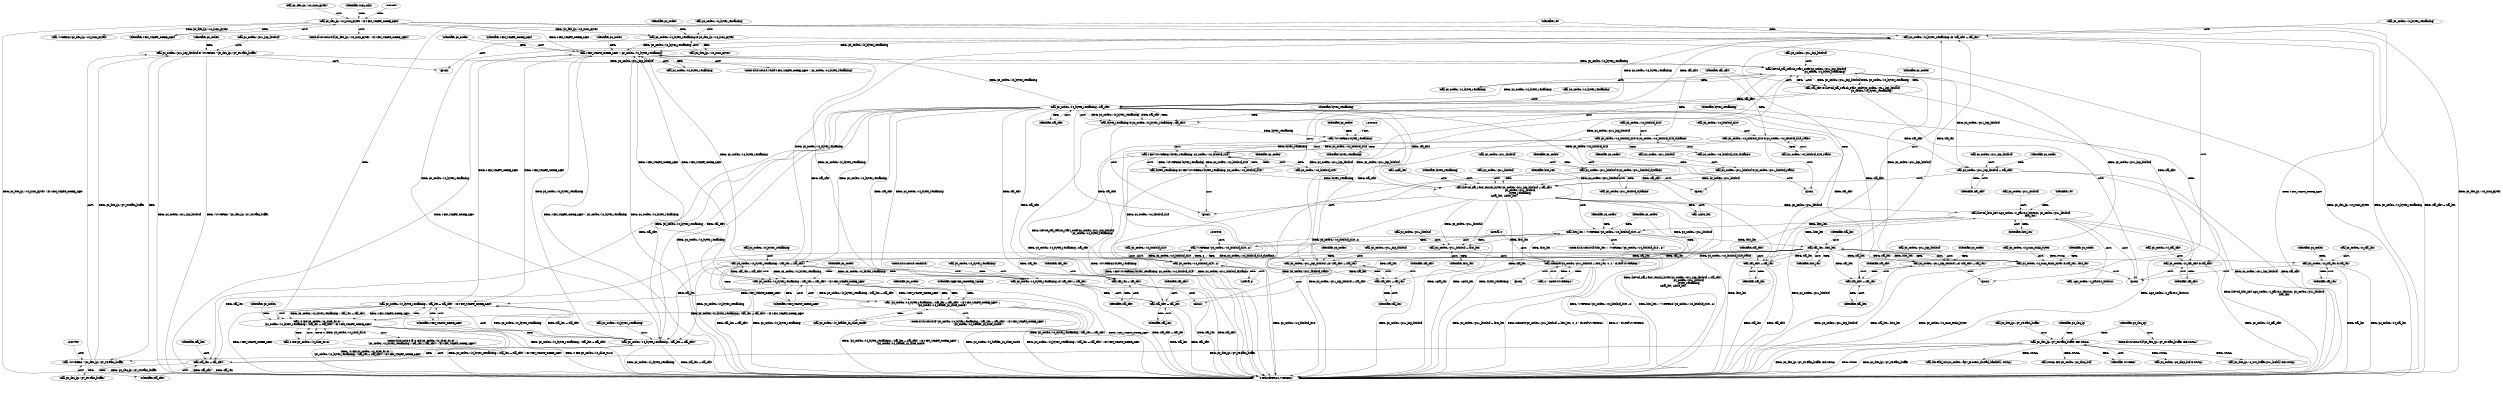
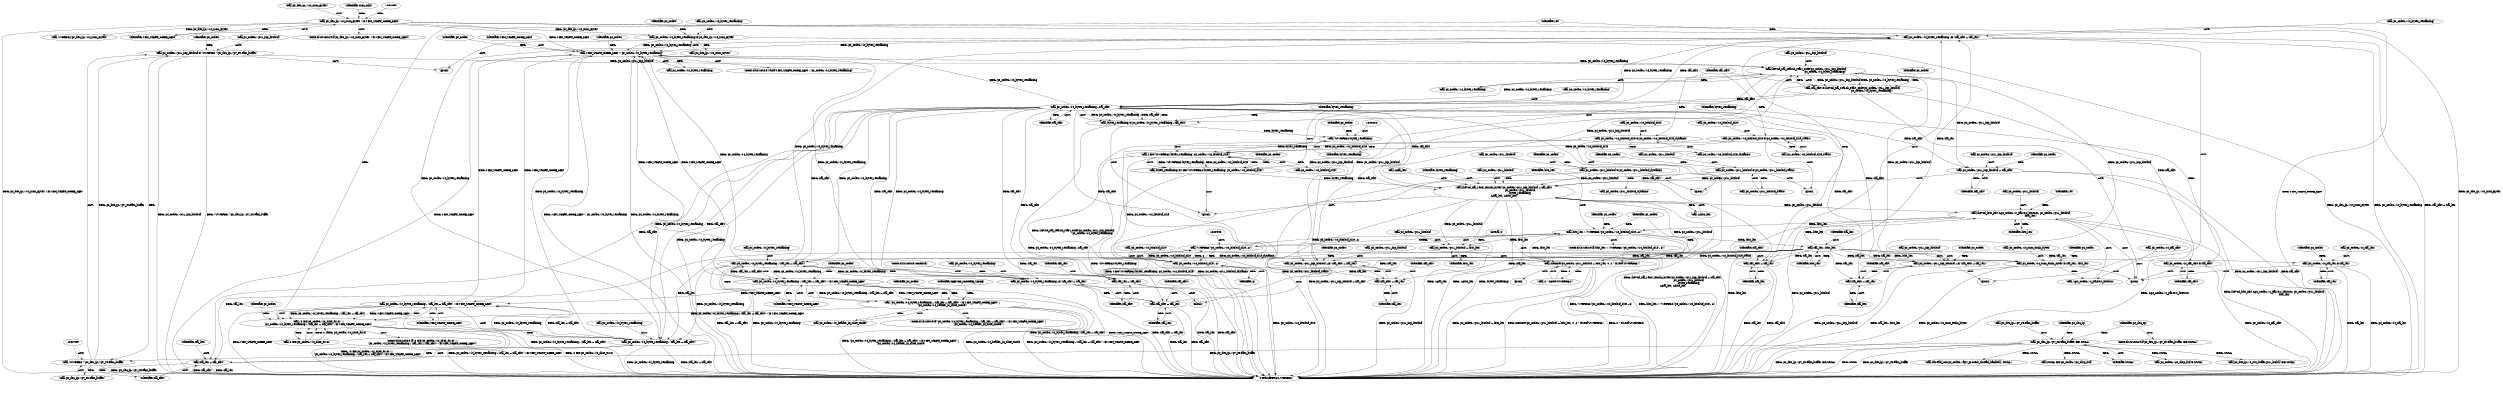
(1366, 131) -> (1366, 131)
(1620, 183) -> none
none -> (1762, 192)
(1424, 240) -> (1424, 240)
(2175, 255) -> (2128, 265)
(2057, 256) -> (2057, 256)
(1921, 258) -> (2070, 273)
(1247, 282) -> (1247, 282)
(2123, 363) -> (2123, 363)
